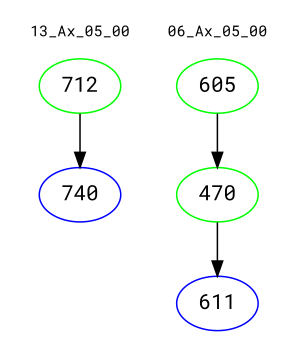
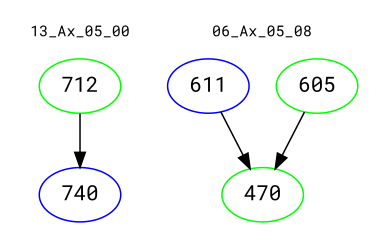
(218, 32) -> (263, 32)
(217, 242) -> (232, 134)
